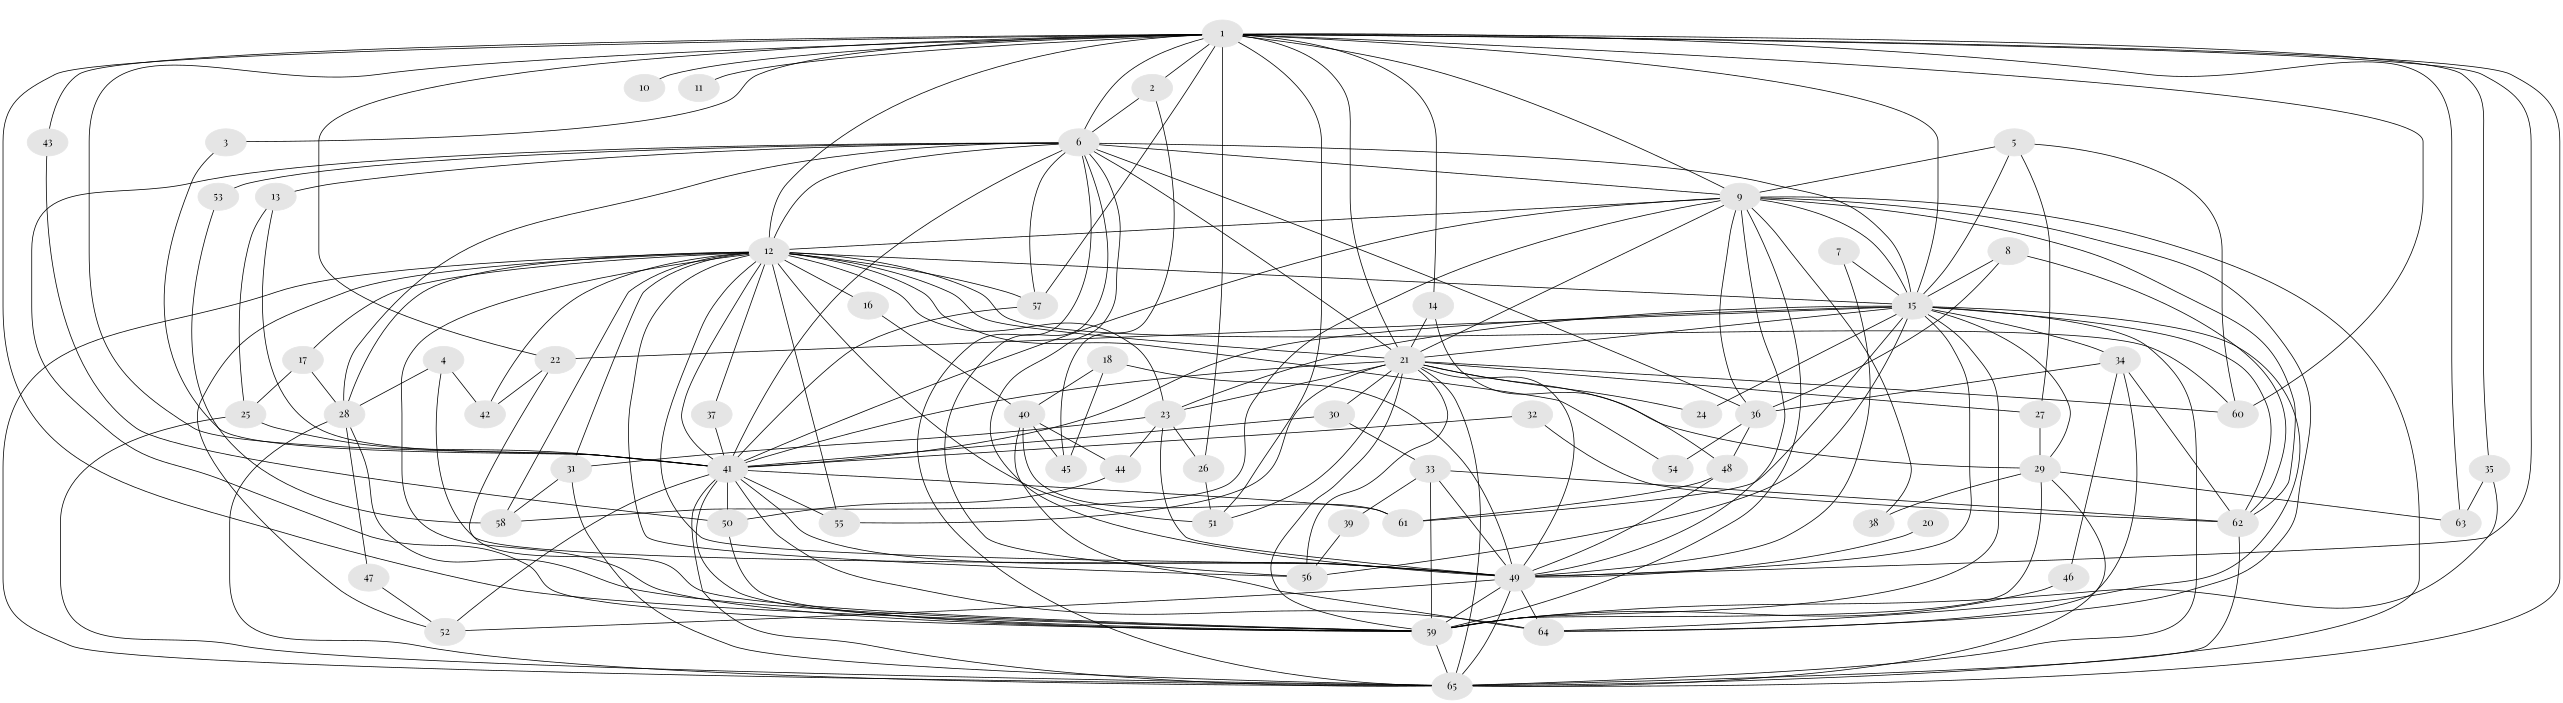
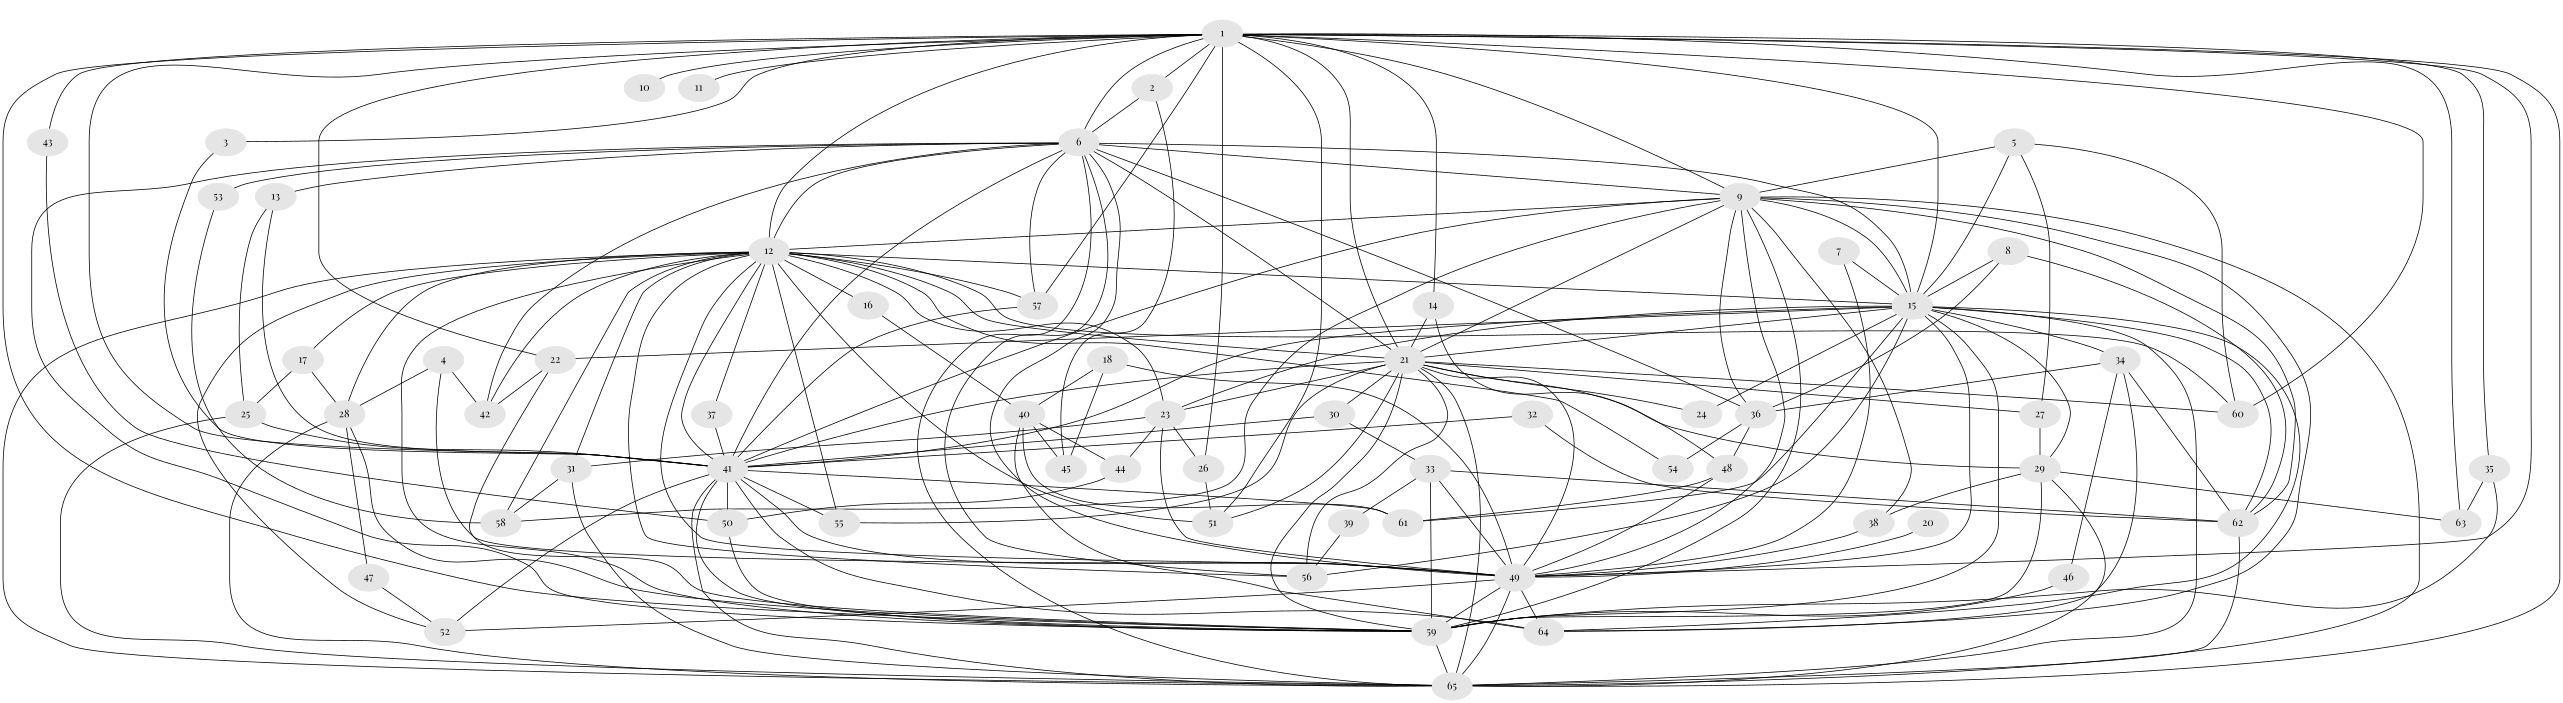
(659, 194) -> (732, 200)
none -> (1698, 563)
